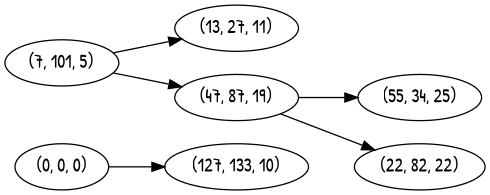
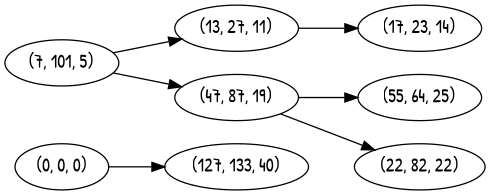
none -> (420, 28)
(420, 98) -> (420, 98)
(237, 167) -> (237, 167)
